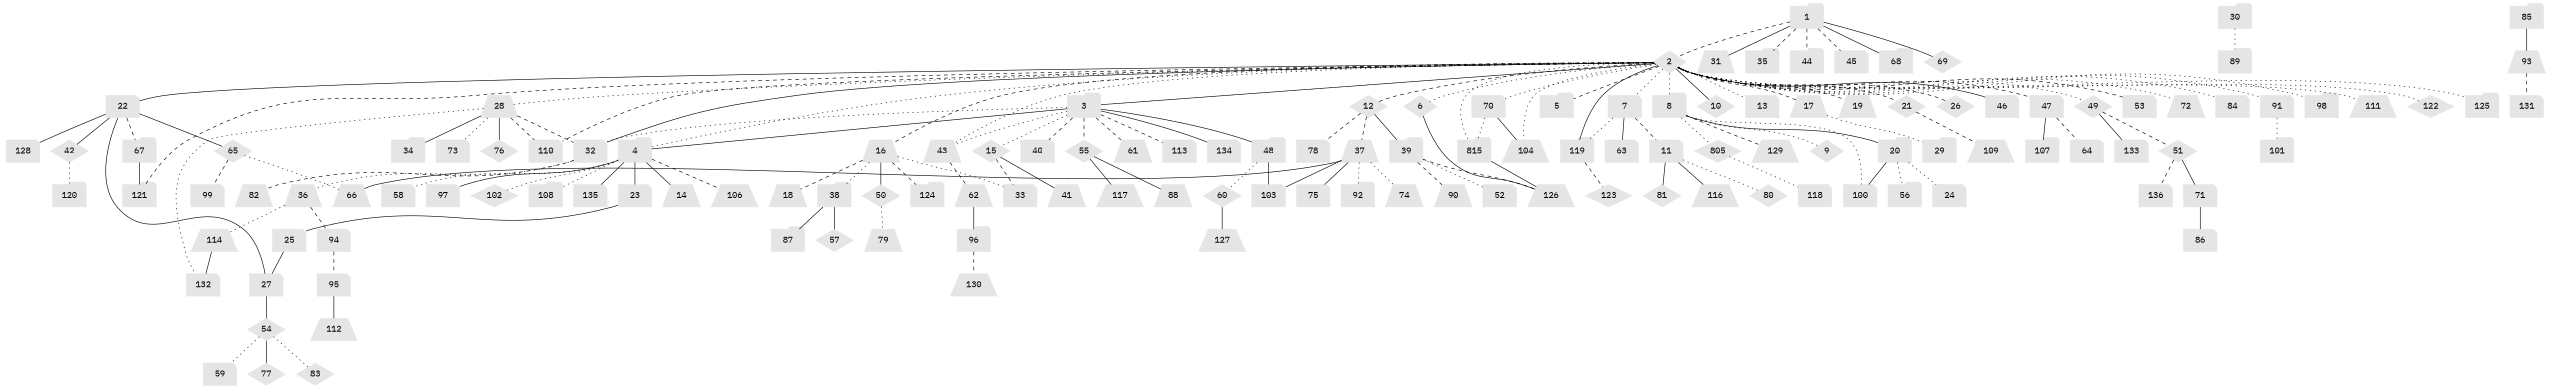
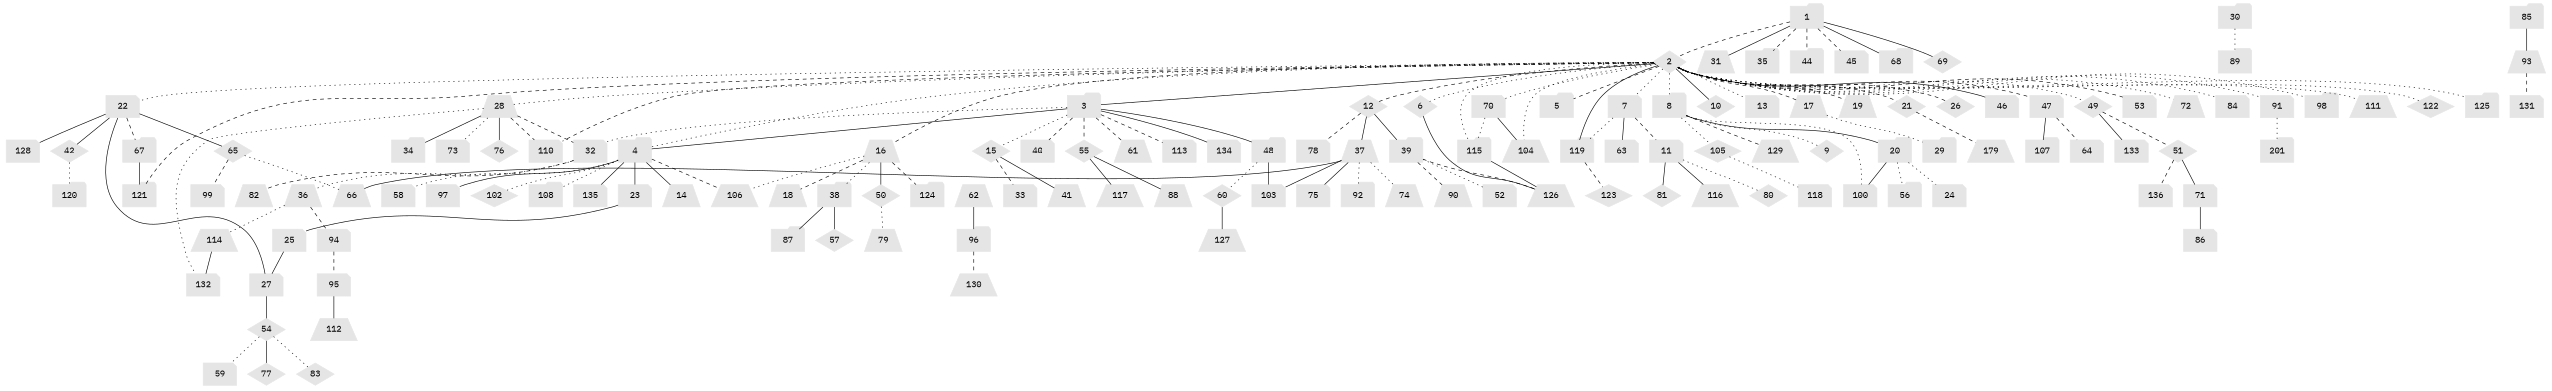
(896, 72) -> (896, 72)
(917, 85) -> none
(1364, 128) -> (1364, 128)
(942, 151) -> none
(1474, 151) -> (1474, 151)
(1718, 151) -> (1718, 151)
(1991, 151) -> (1991, 151)
(2277, 151) -> (2277, 151)
(951, 171) -> (819, 168)
